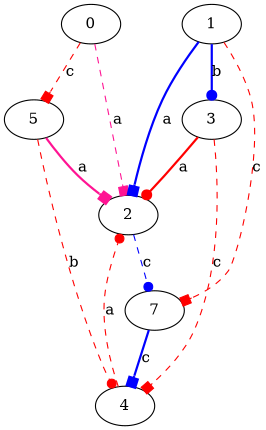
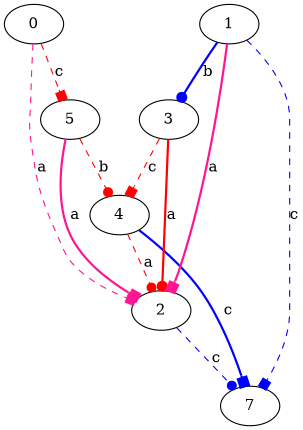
(158, 109) -> (207, 164)
(251, 178) -> (290, 205)
(142, 353) -> (203, 294)
